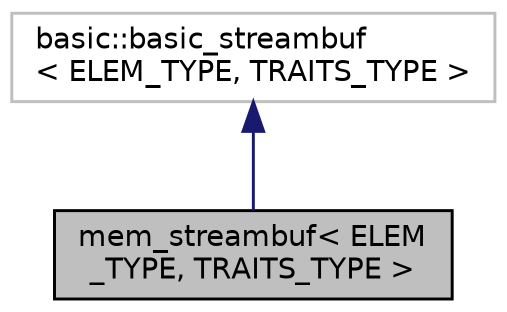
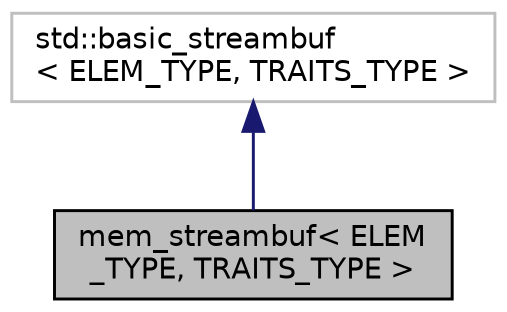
(253, 57) -> (253, 57)
